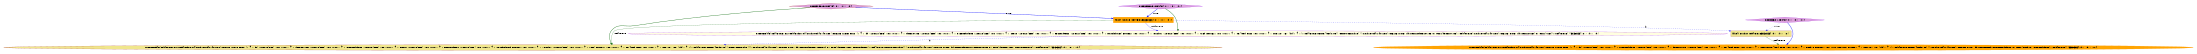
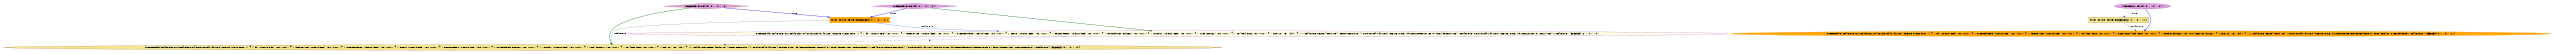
(1785, 20) -> (2143, 6)
(1451, 24) -> none
